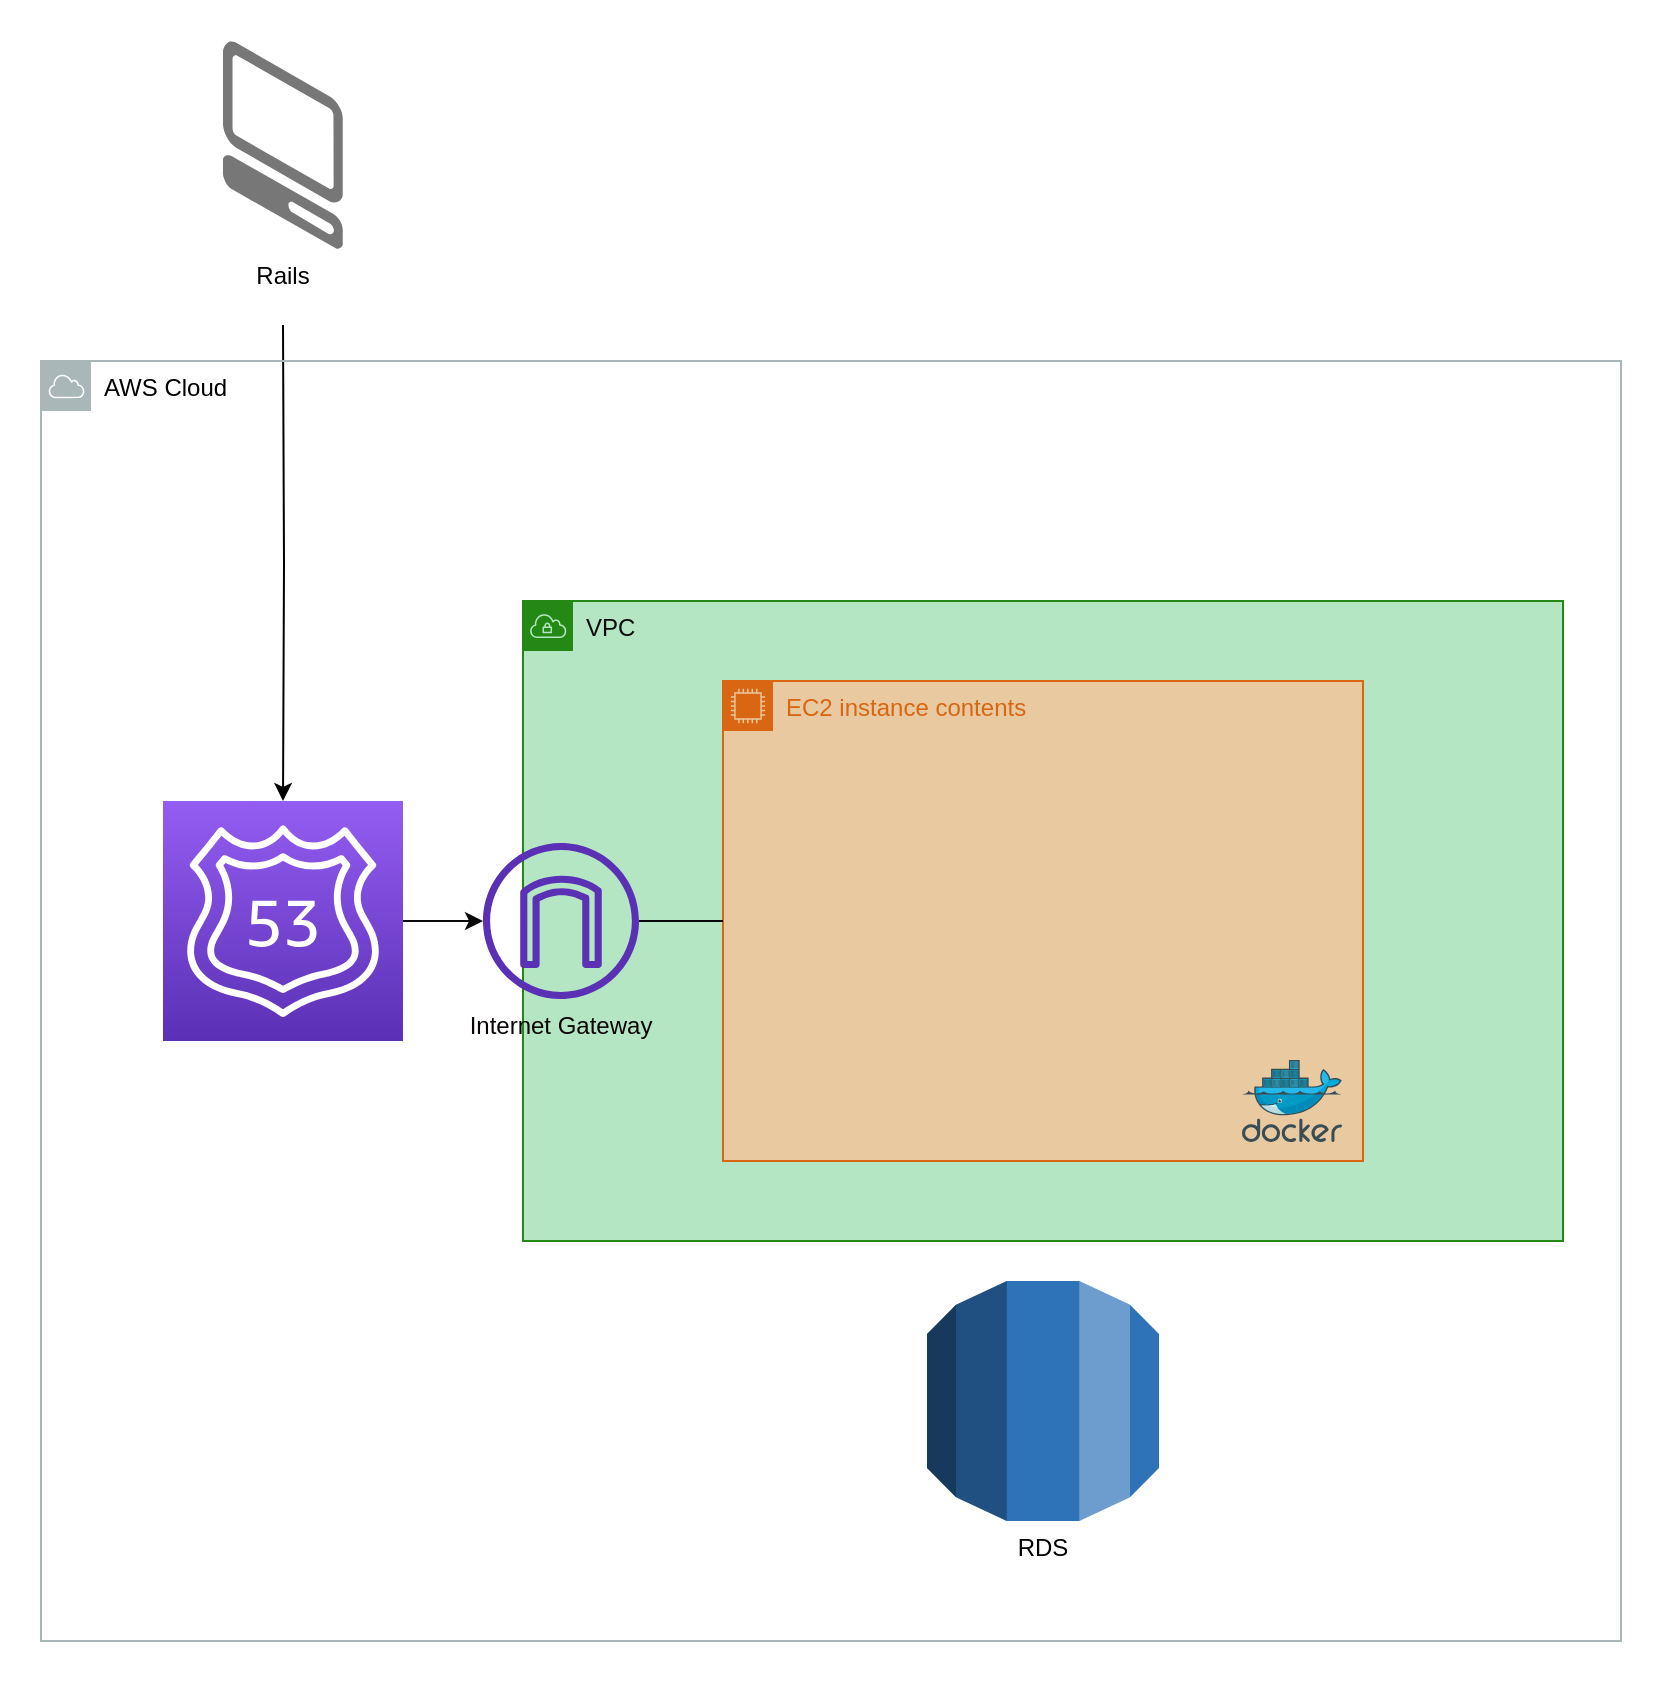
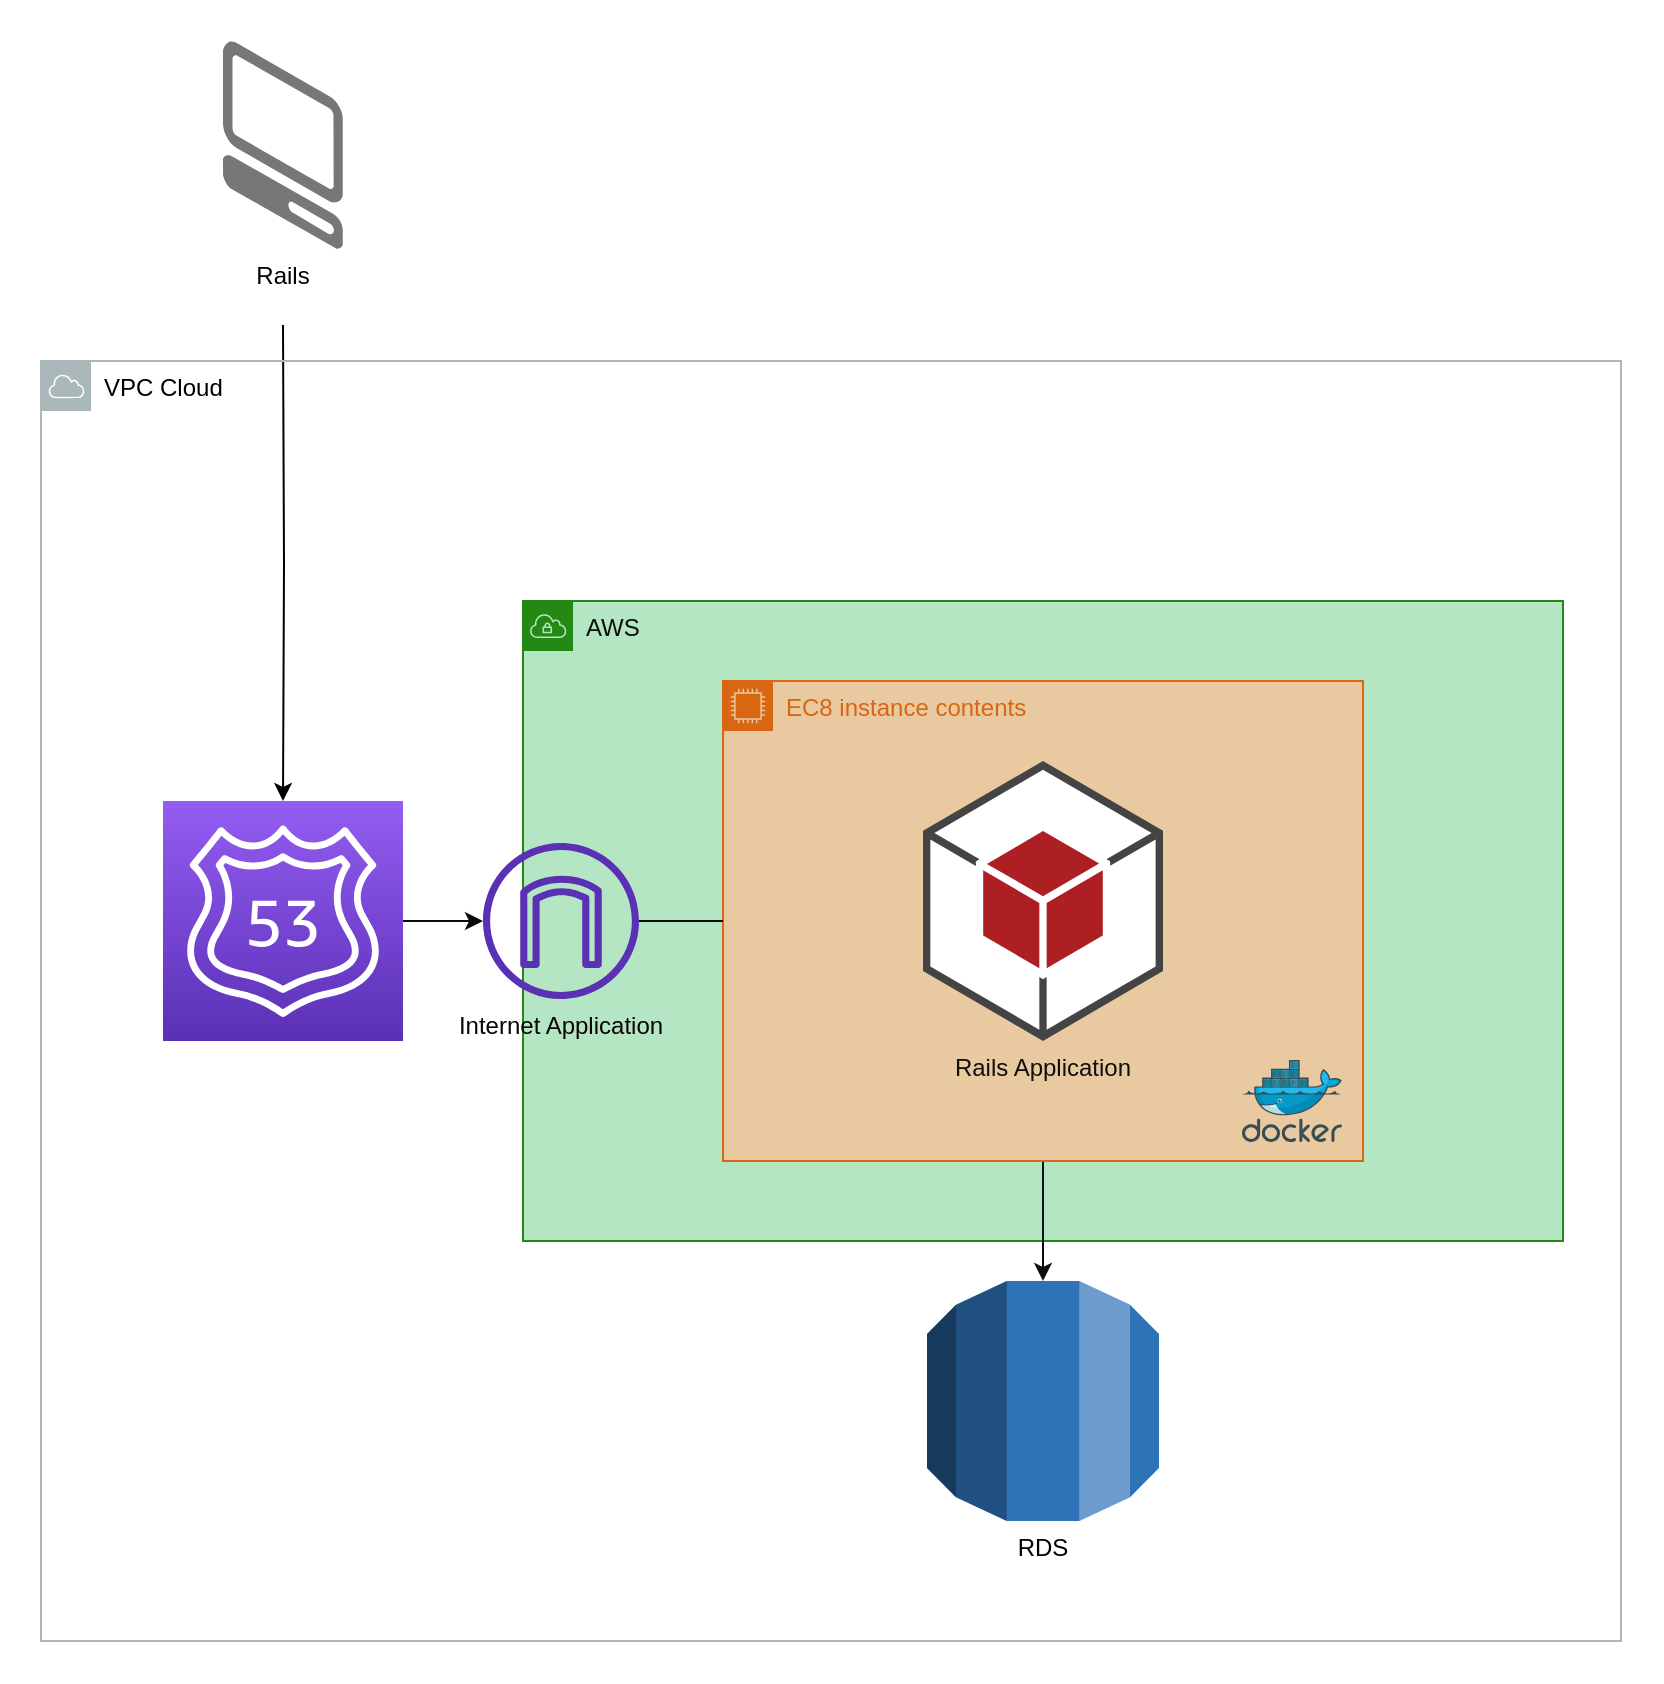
(159, 389) -> (159, 389)
(607, 629) -> (607, 629)
(919, 709) -> (919, 709)
none -> (1043, 901)
(562, 1027) -> (562, 1027)
none -> (1043, 1214)
